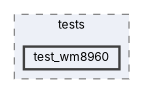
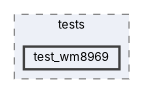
(72, 58) -> (72, 58)
